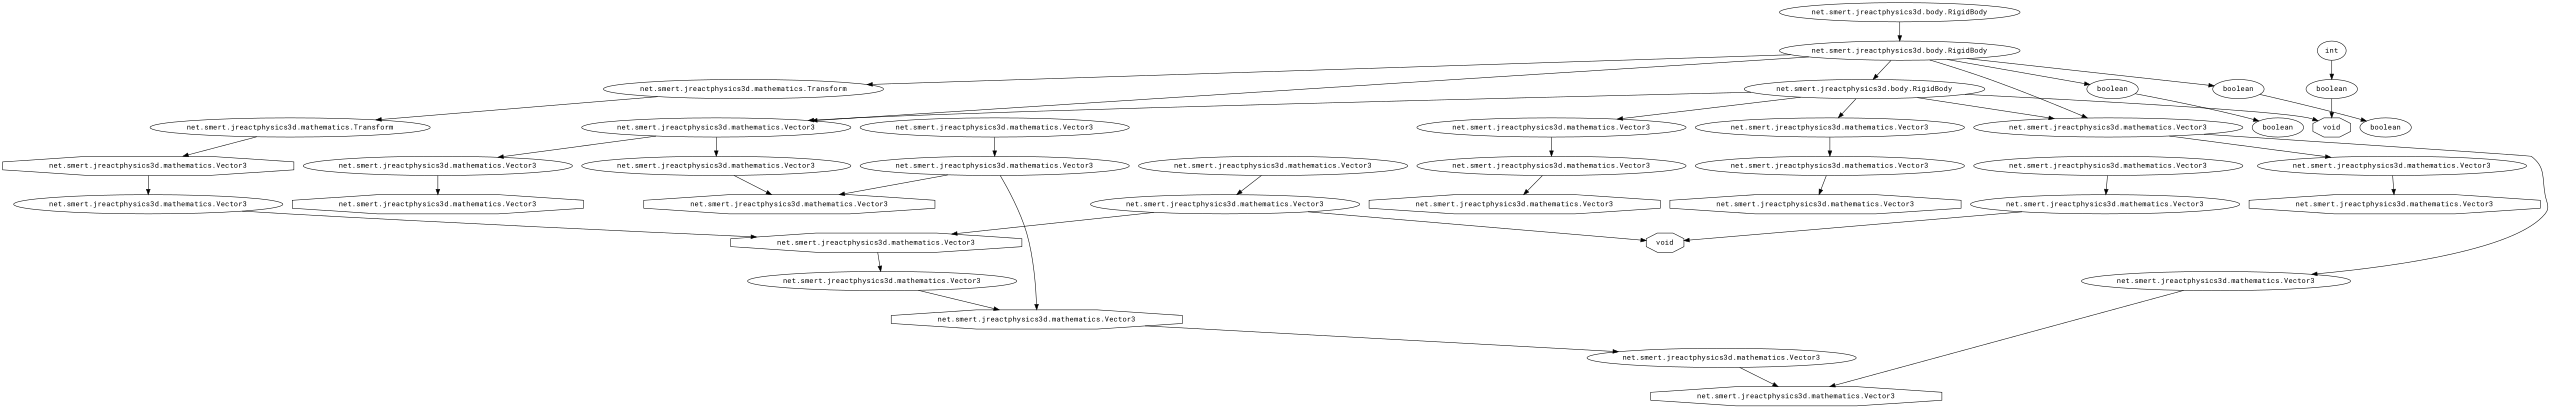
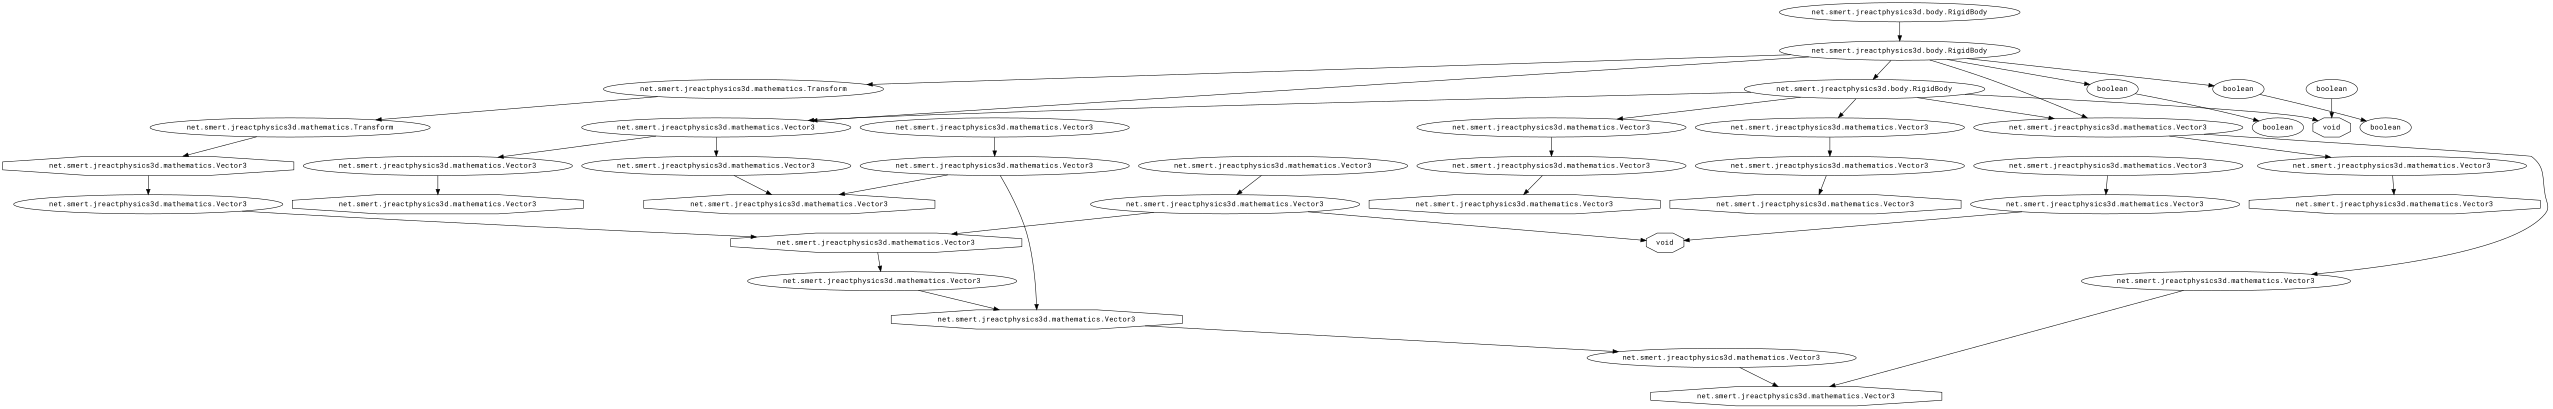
(2332, 51) -> none
